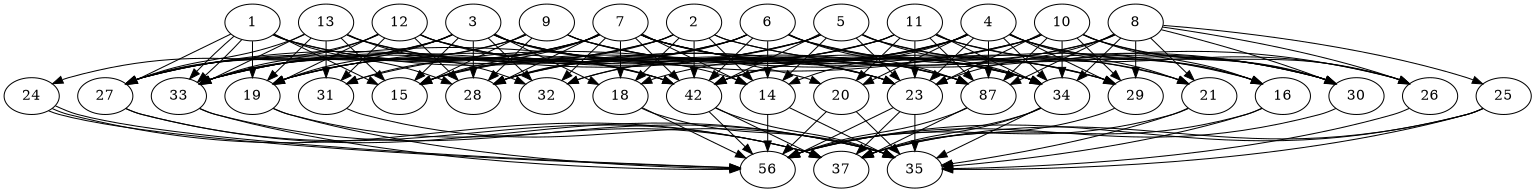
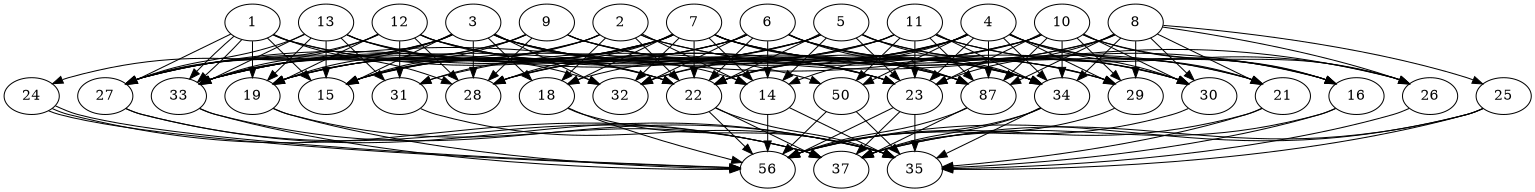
(626, 59) -> (699, 57)
(694, 96) -> (694, 96)
(841, 96) -> (841, 96)
